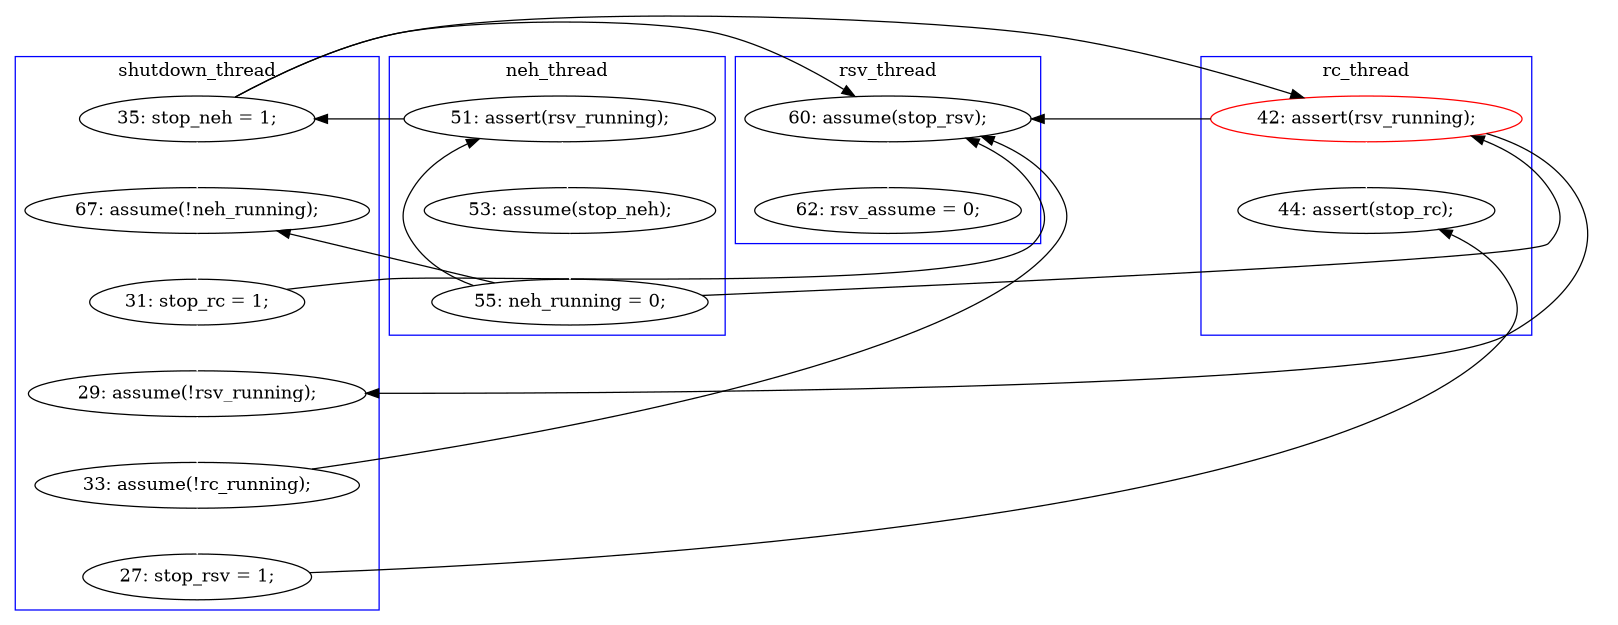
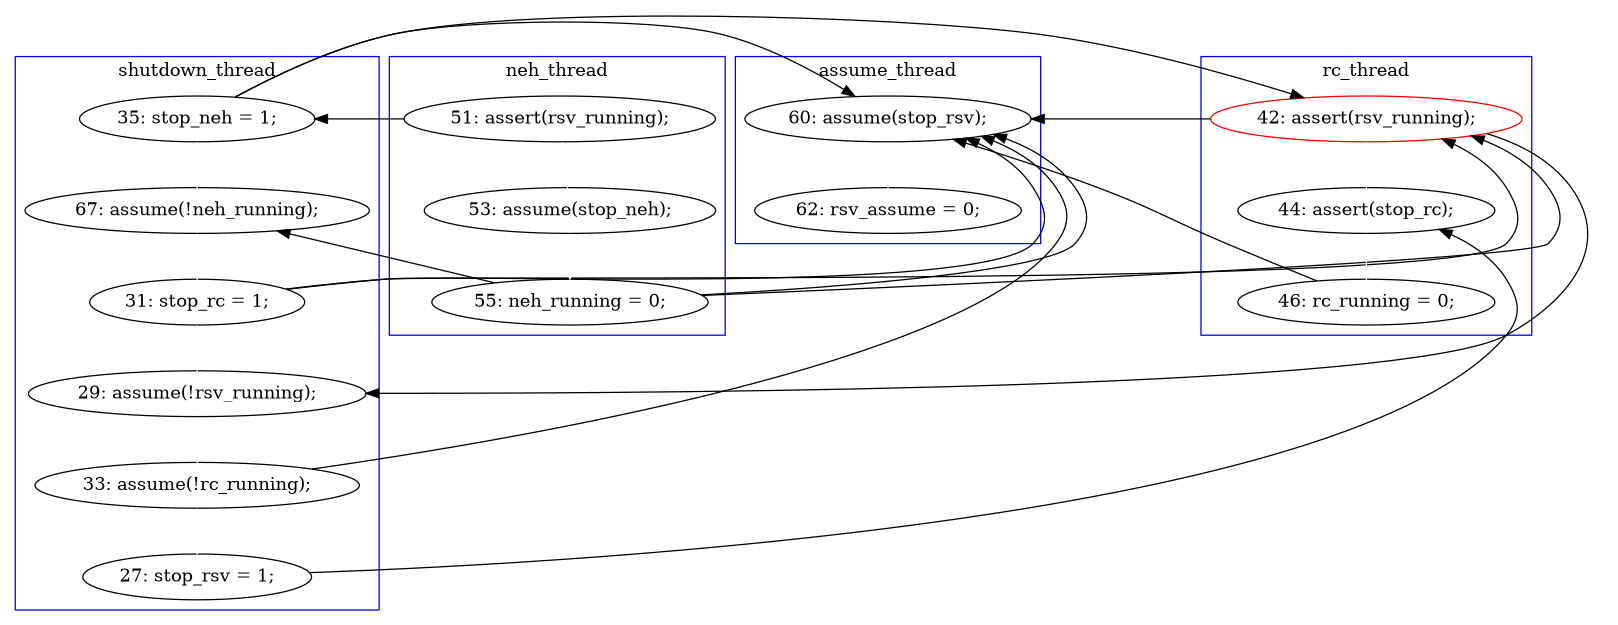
(888, 71) -> (888, 71)
(403, 218) -> (1003, 266)
none -> (962, 276)
none -> (1366, 302)
